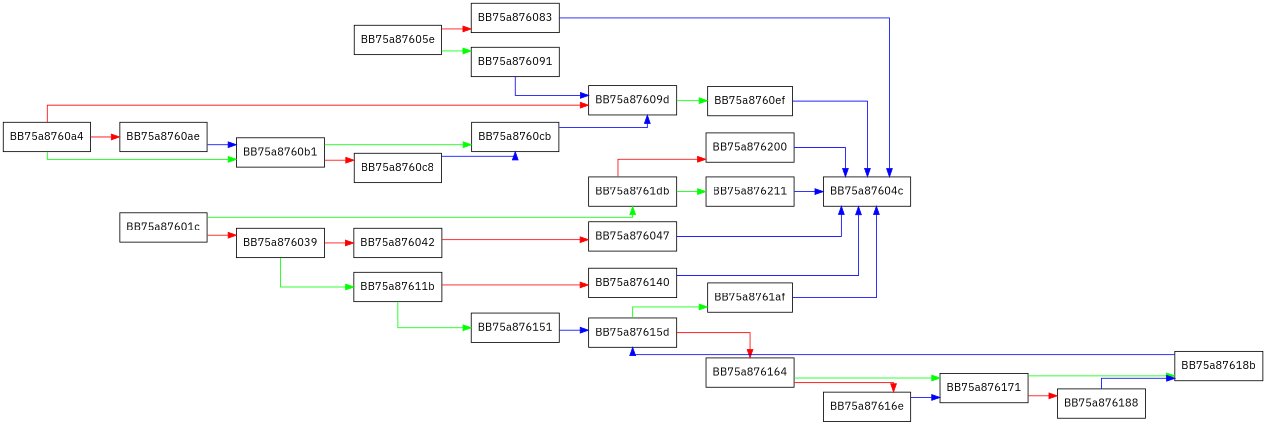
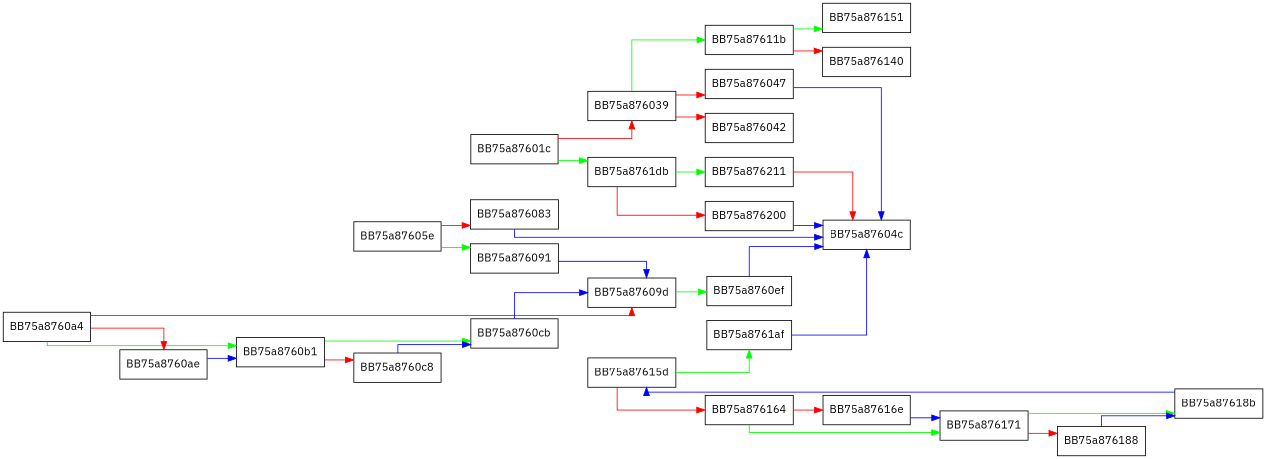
(805, 192) -> (843, 172)
(511, 240) -> (686, 95)
(798, 276) -> none
(570, 330) -> none
